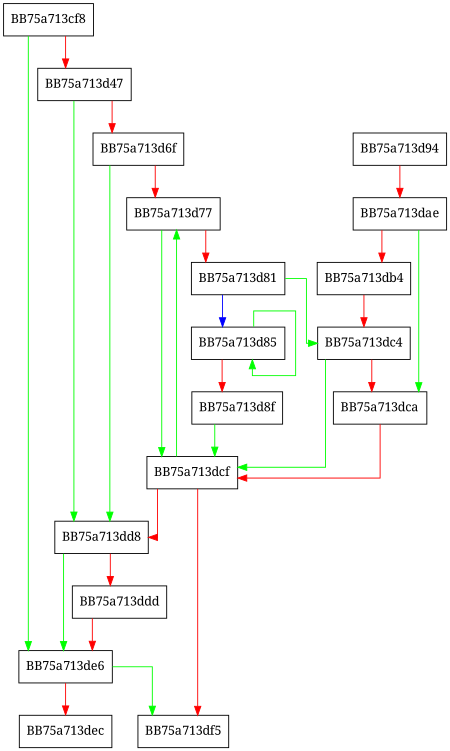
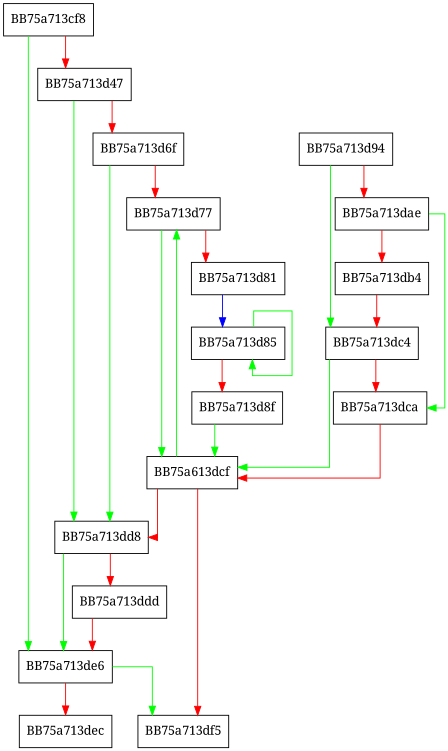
(306, 301) -> (330, 242)
(192, 473) -> (192, 473)
